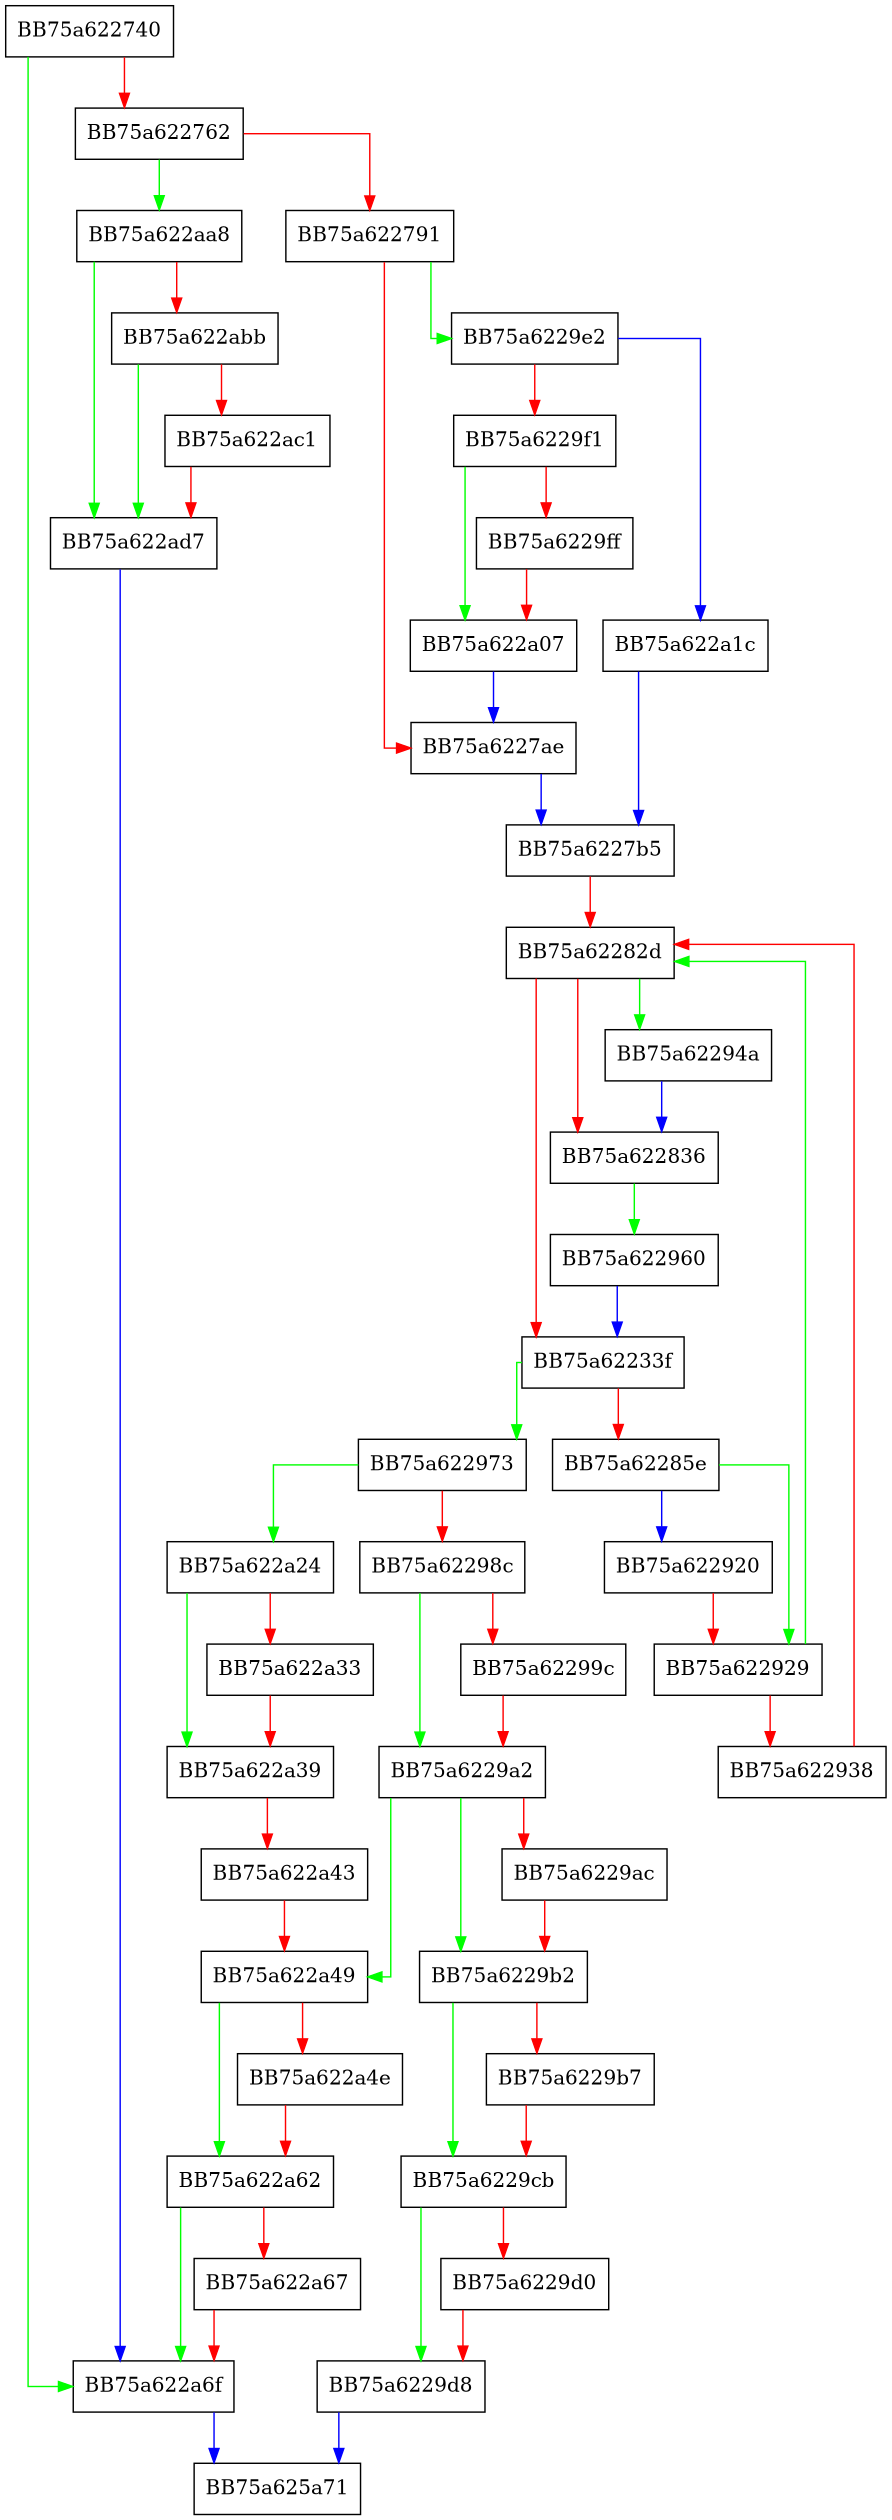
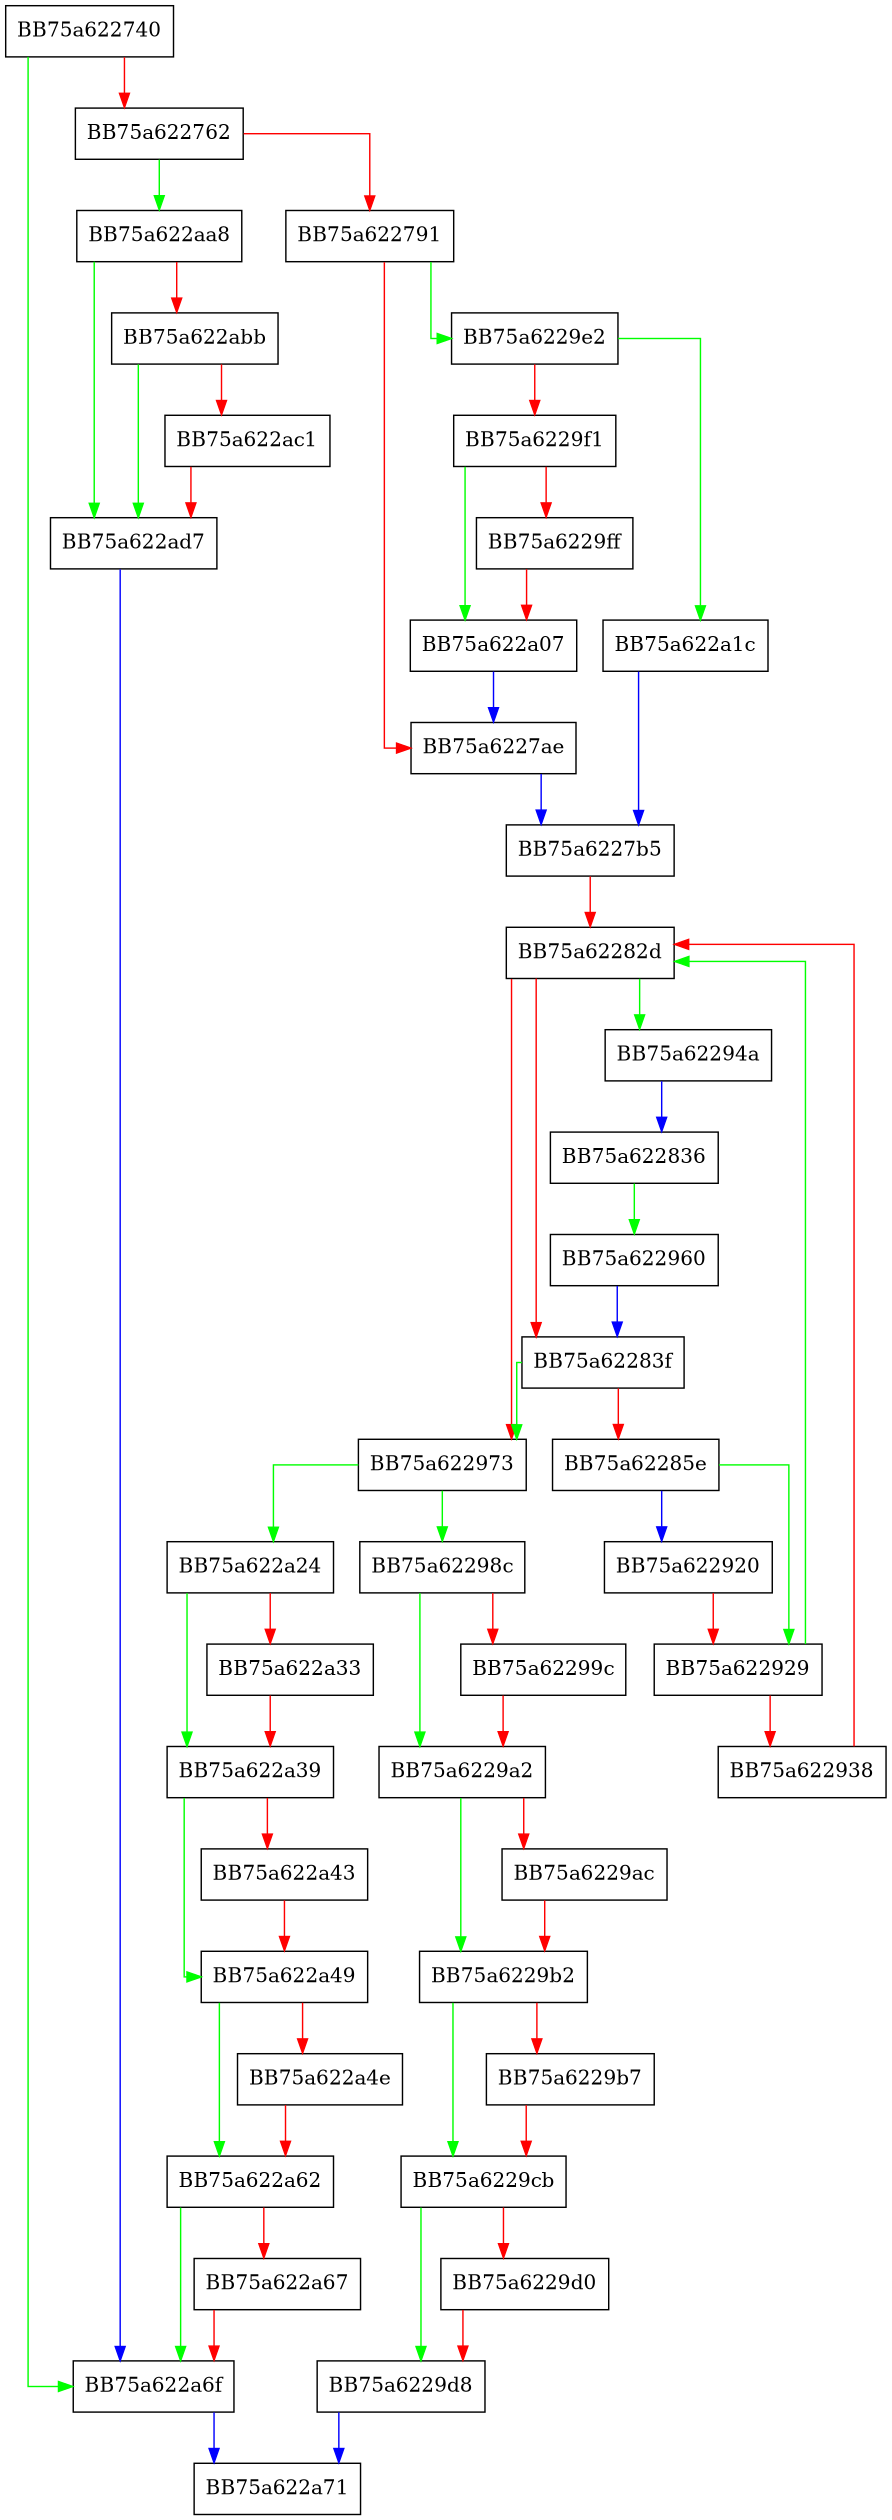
(700, 431) -> (700, 431)
(578, 1048) -> (512, 1202)
(603, 1362) -> (603, 1362)
(442, 1509) -> (442, 1509)
(391, 1892) -> (184, 1889)
(277, 2489) -> (277, 2489)
